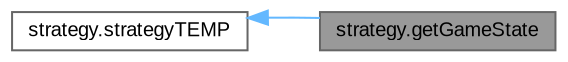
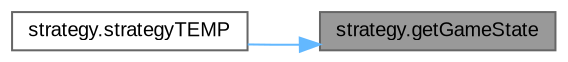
(294, 18) -> (274, 45)
